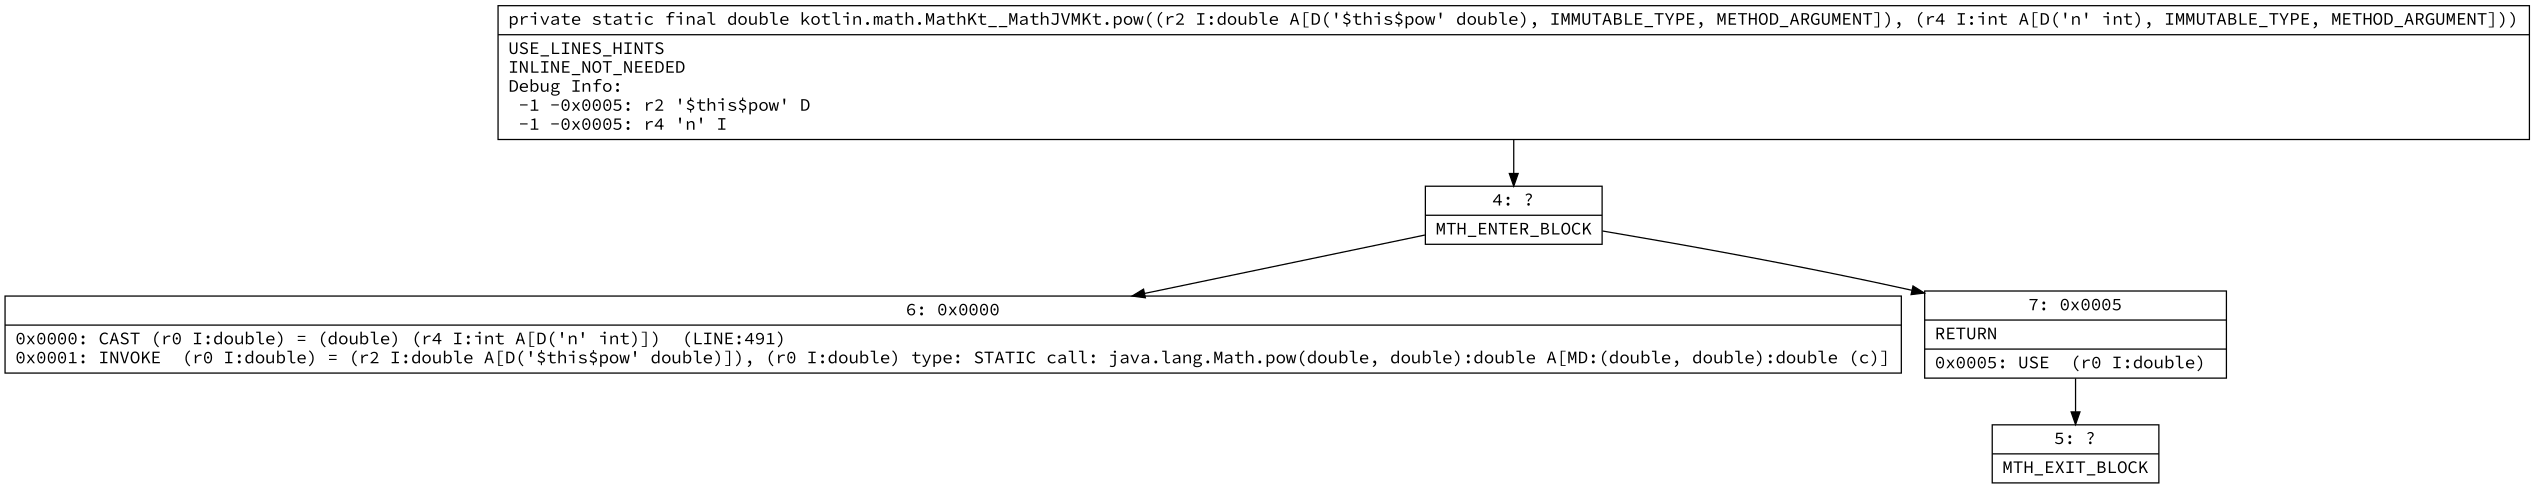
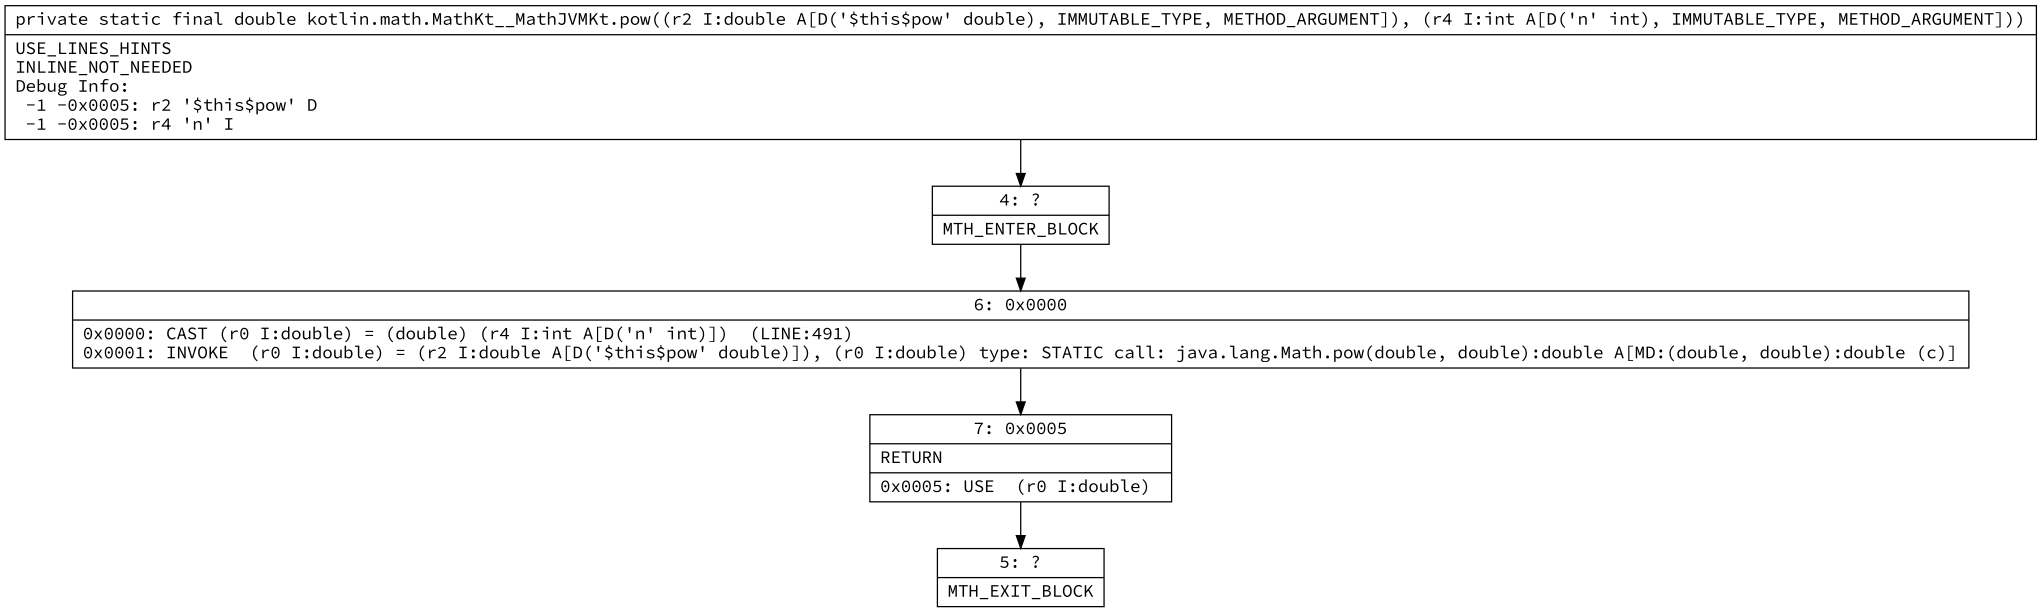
(1758, 259) -> (1021, 385)
